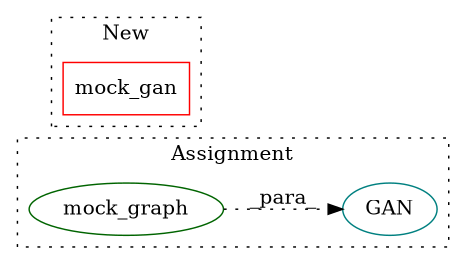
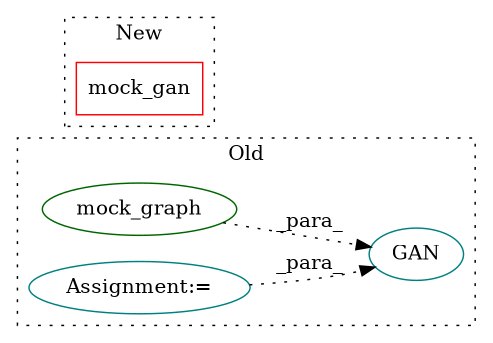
(233, 155) -> (246, 155)
none -> (140, 288)
